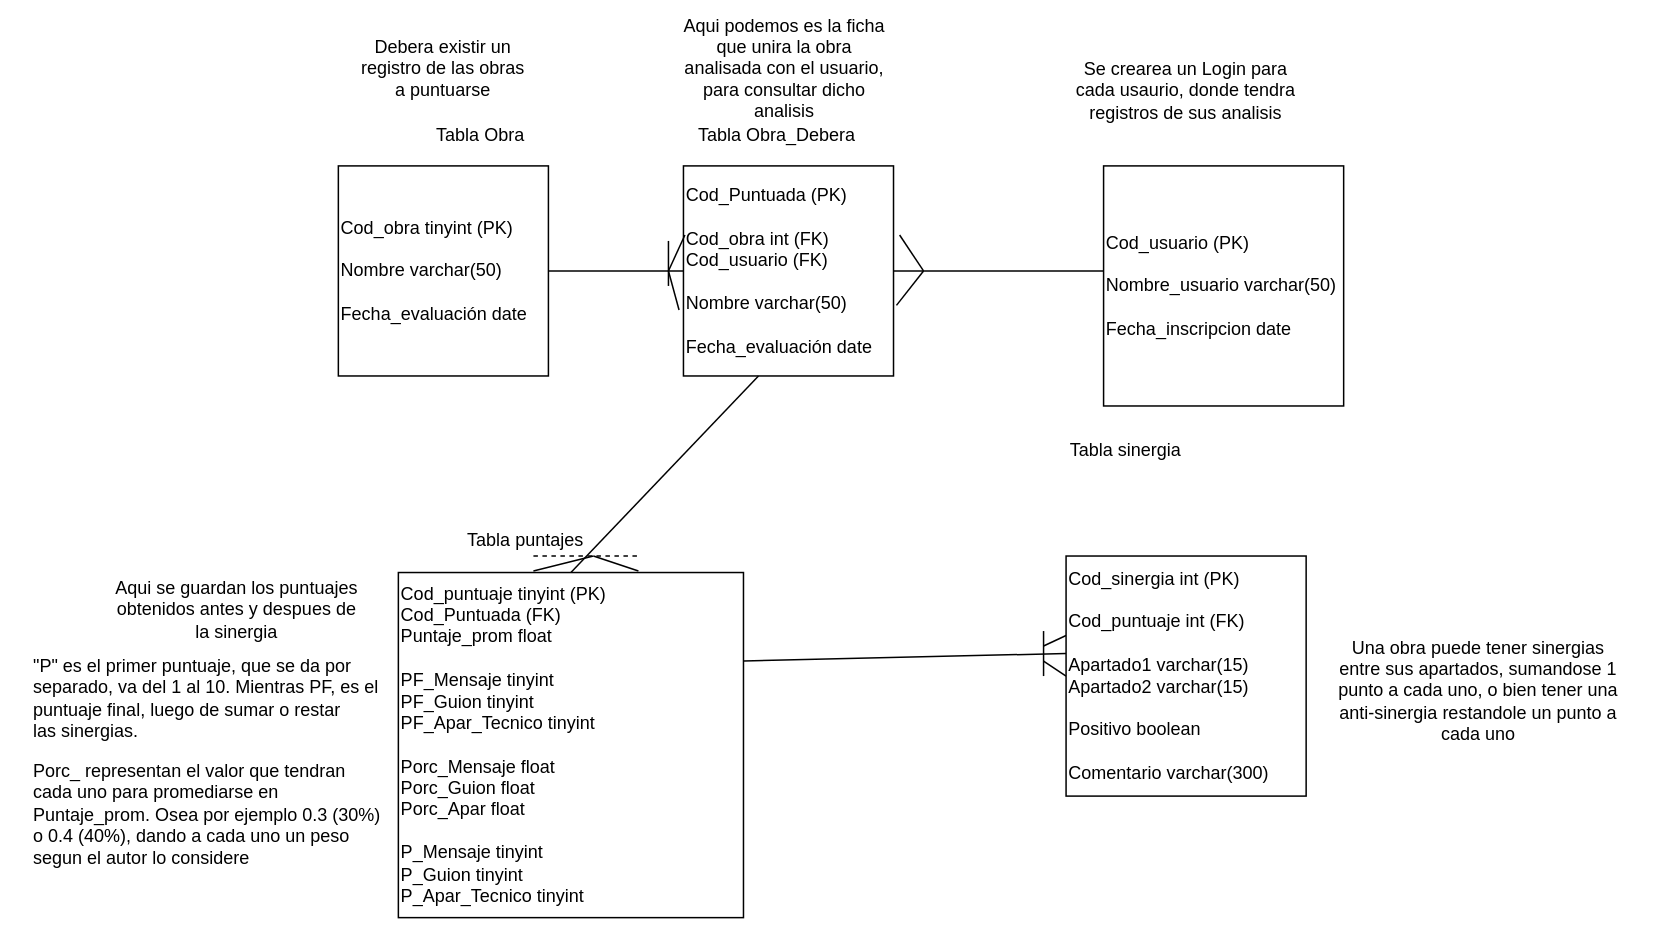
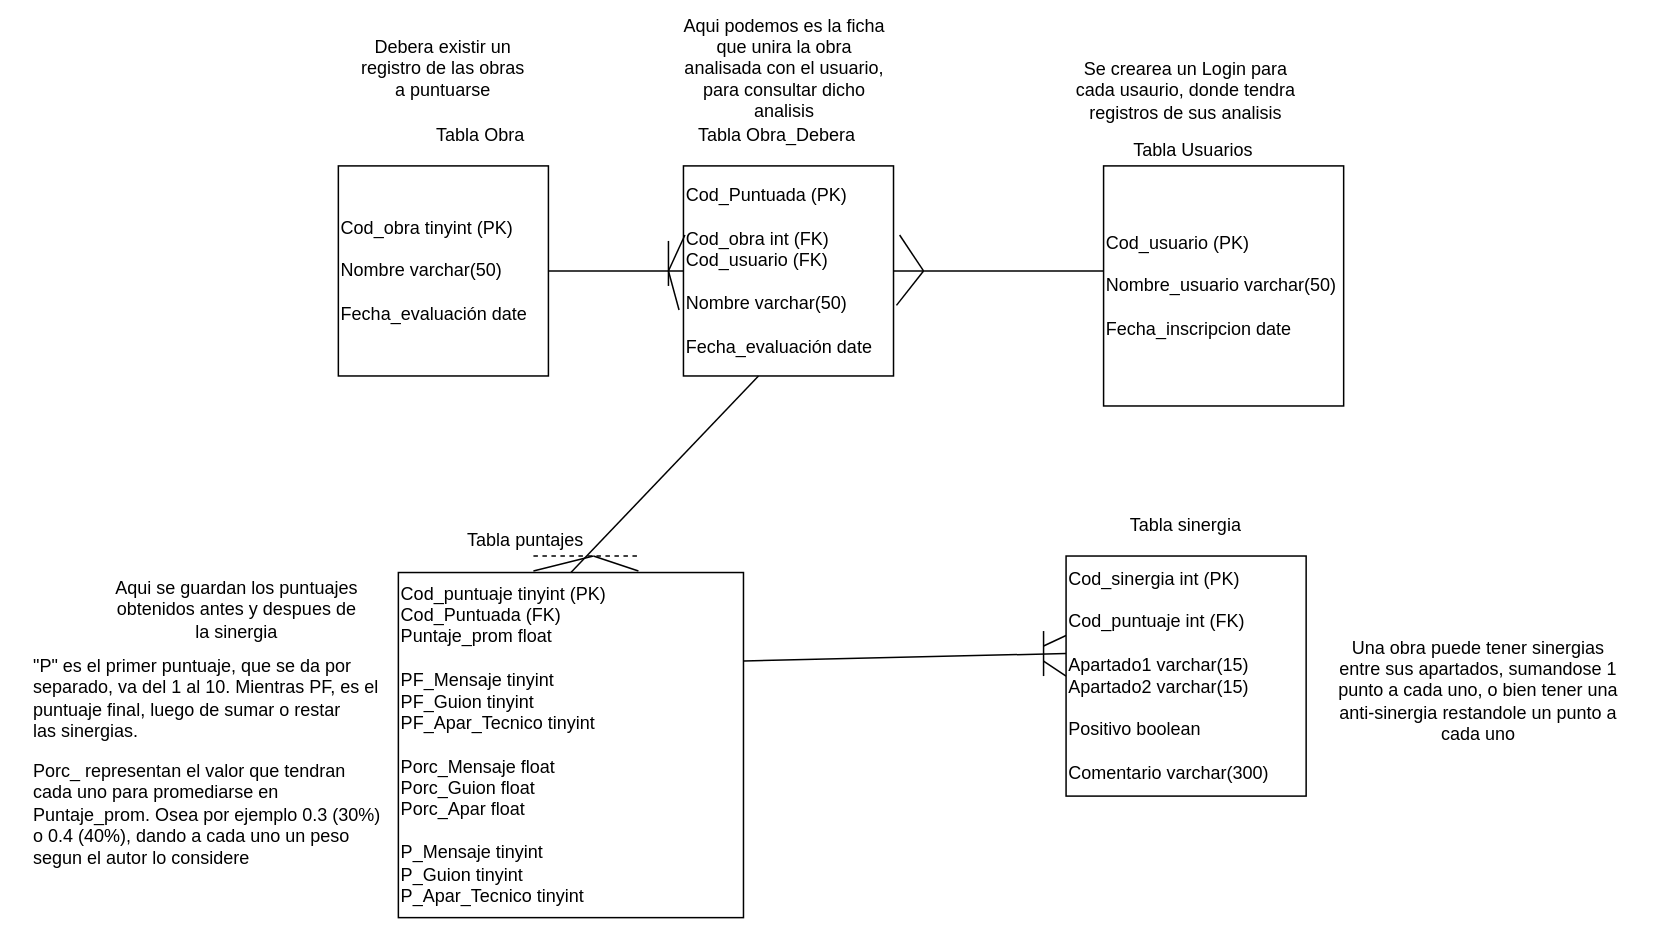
none -> (1193, 151)
(1126, 451) -> (1186, 526)
